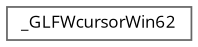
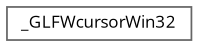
(99, 23) -> (99, 23)
